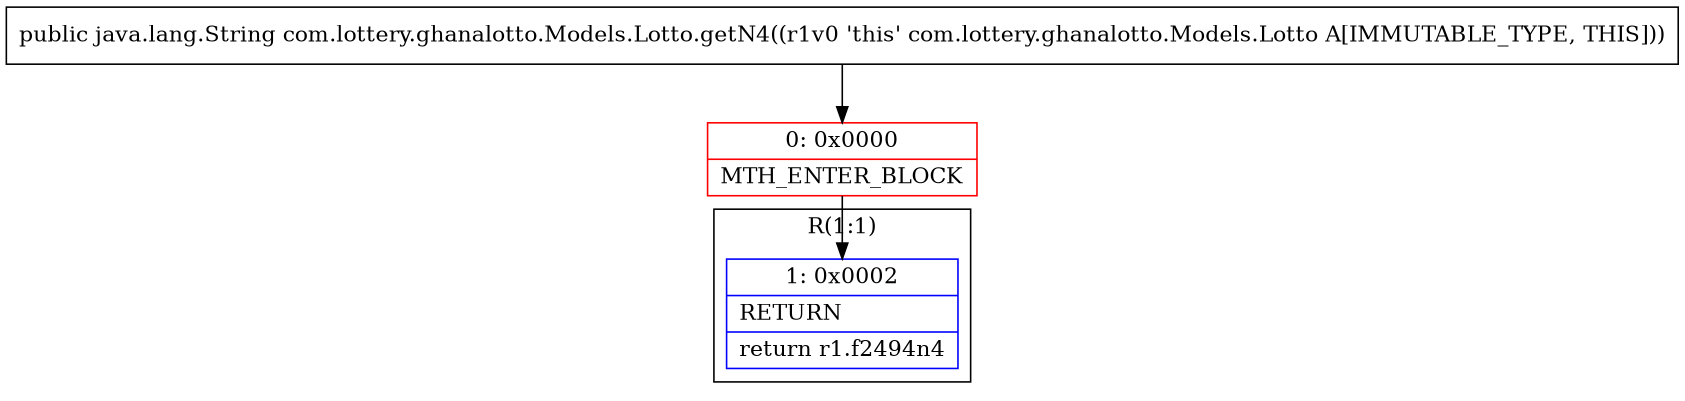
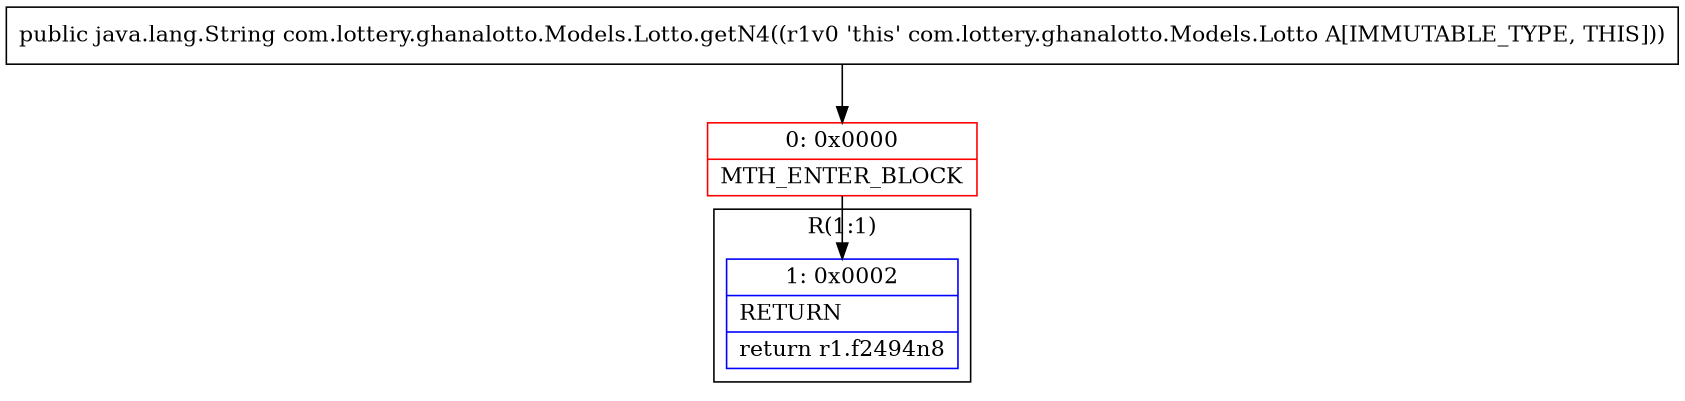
(842, 349) -> (842, 349)
